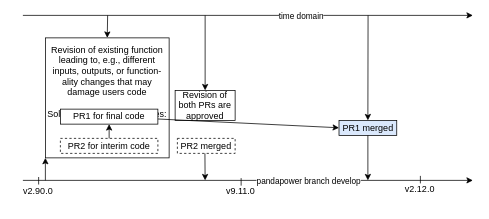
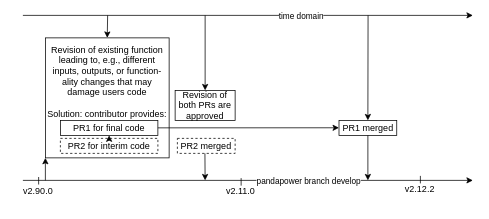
(109, 117) -> (109, 128)
(368, 128) -> (368, 128)
(420, 189) -> (420, 189)
(241, 192) -> (241, 192)
